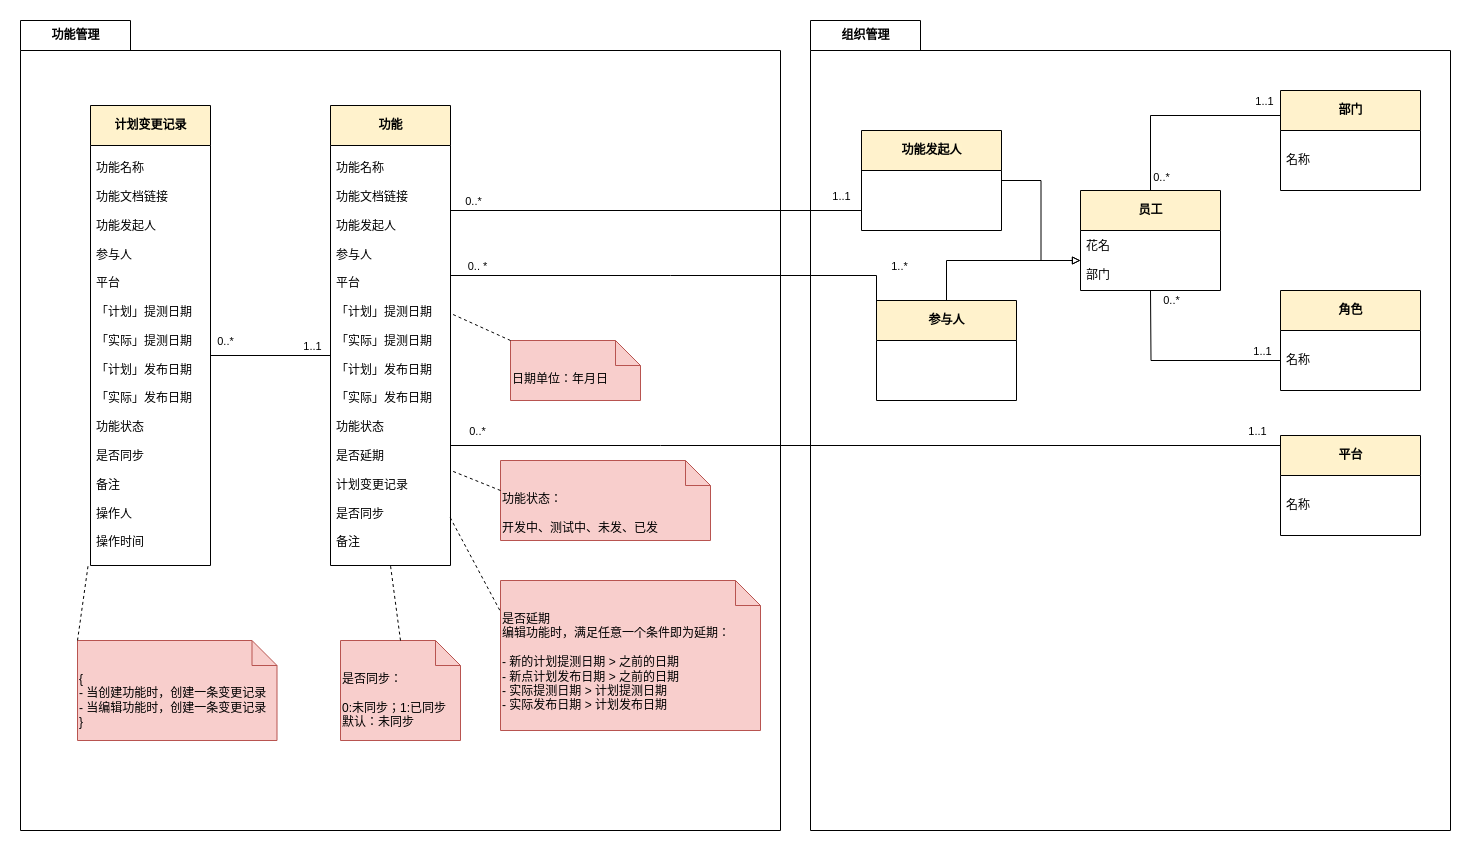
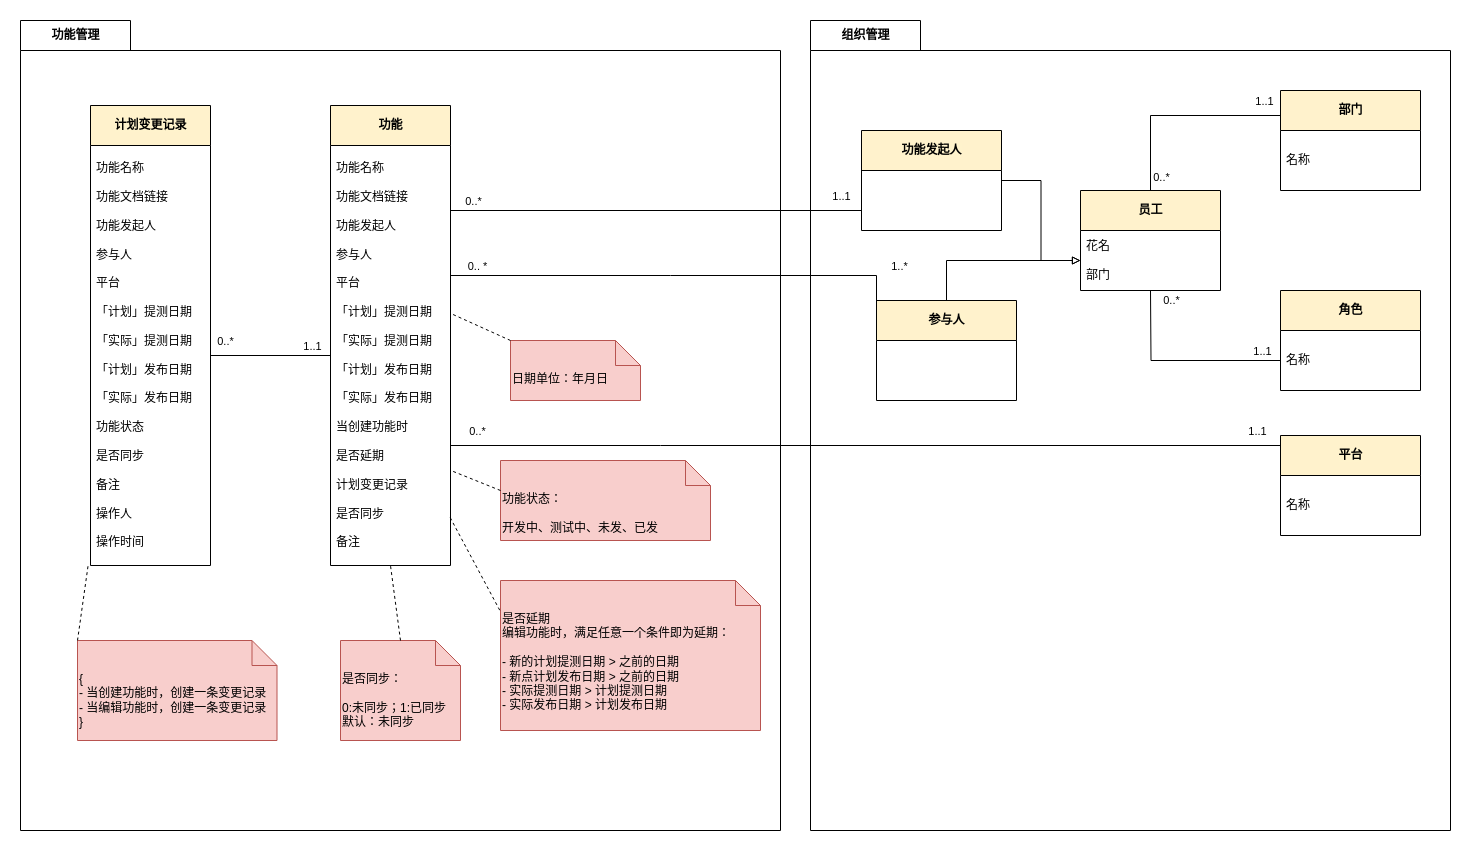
(385, 356) -> (385, 356)
